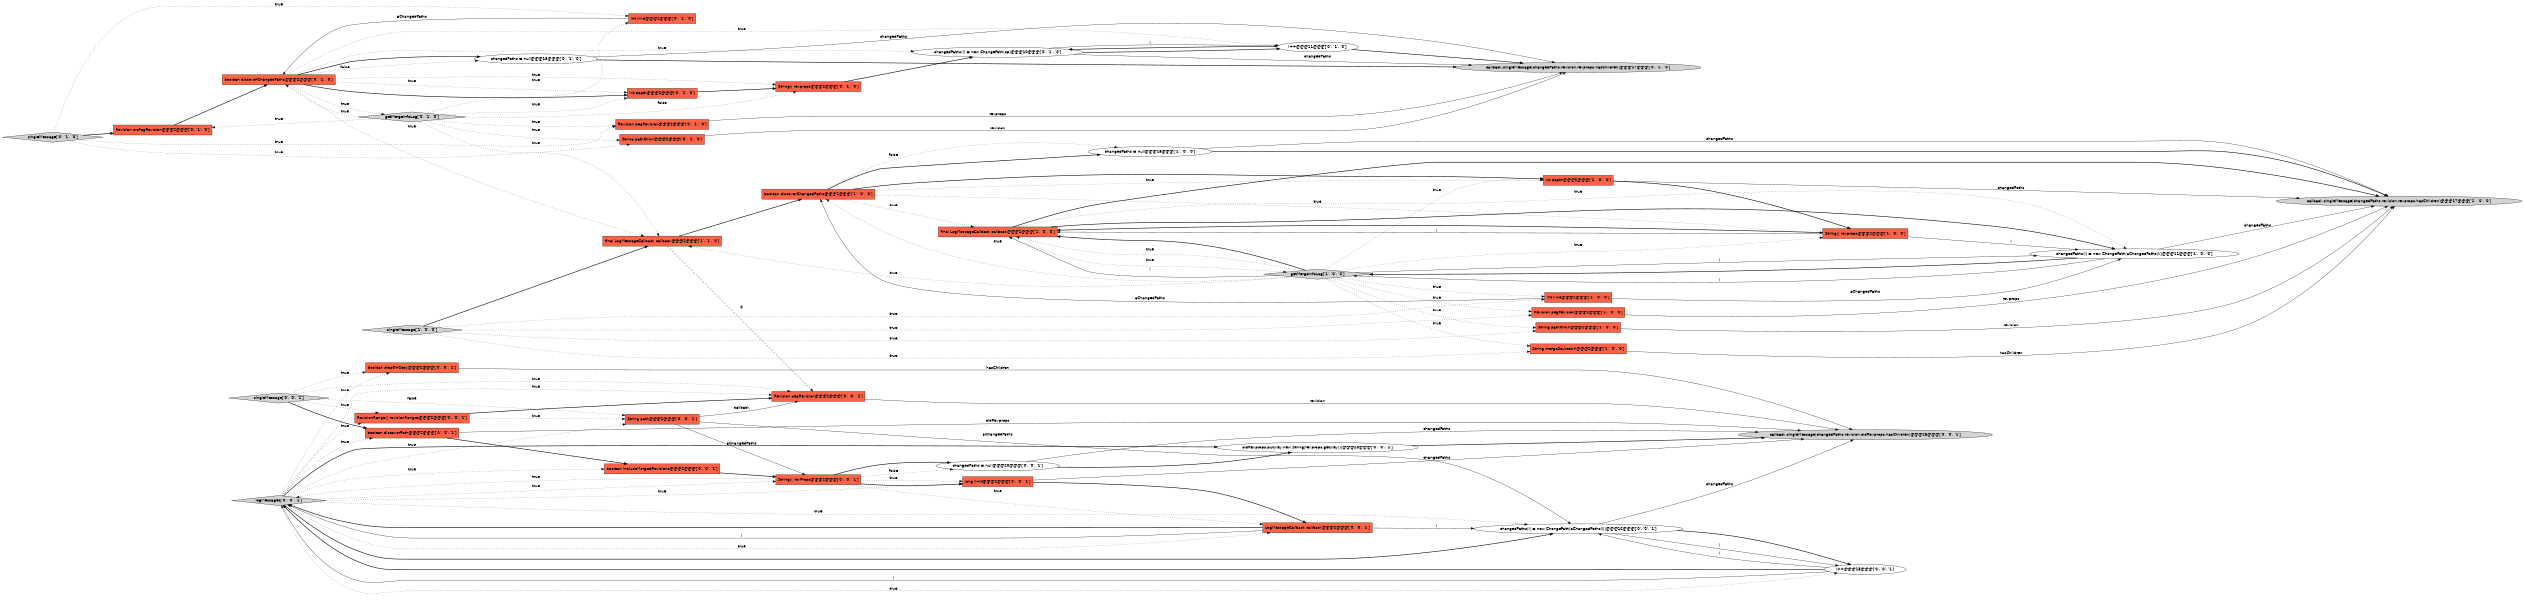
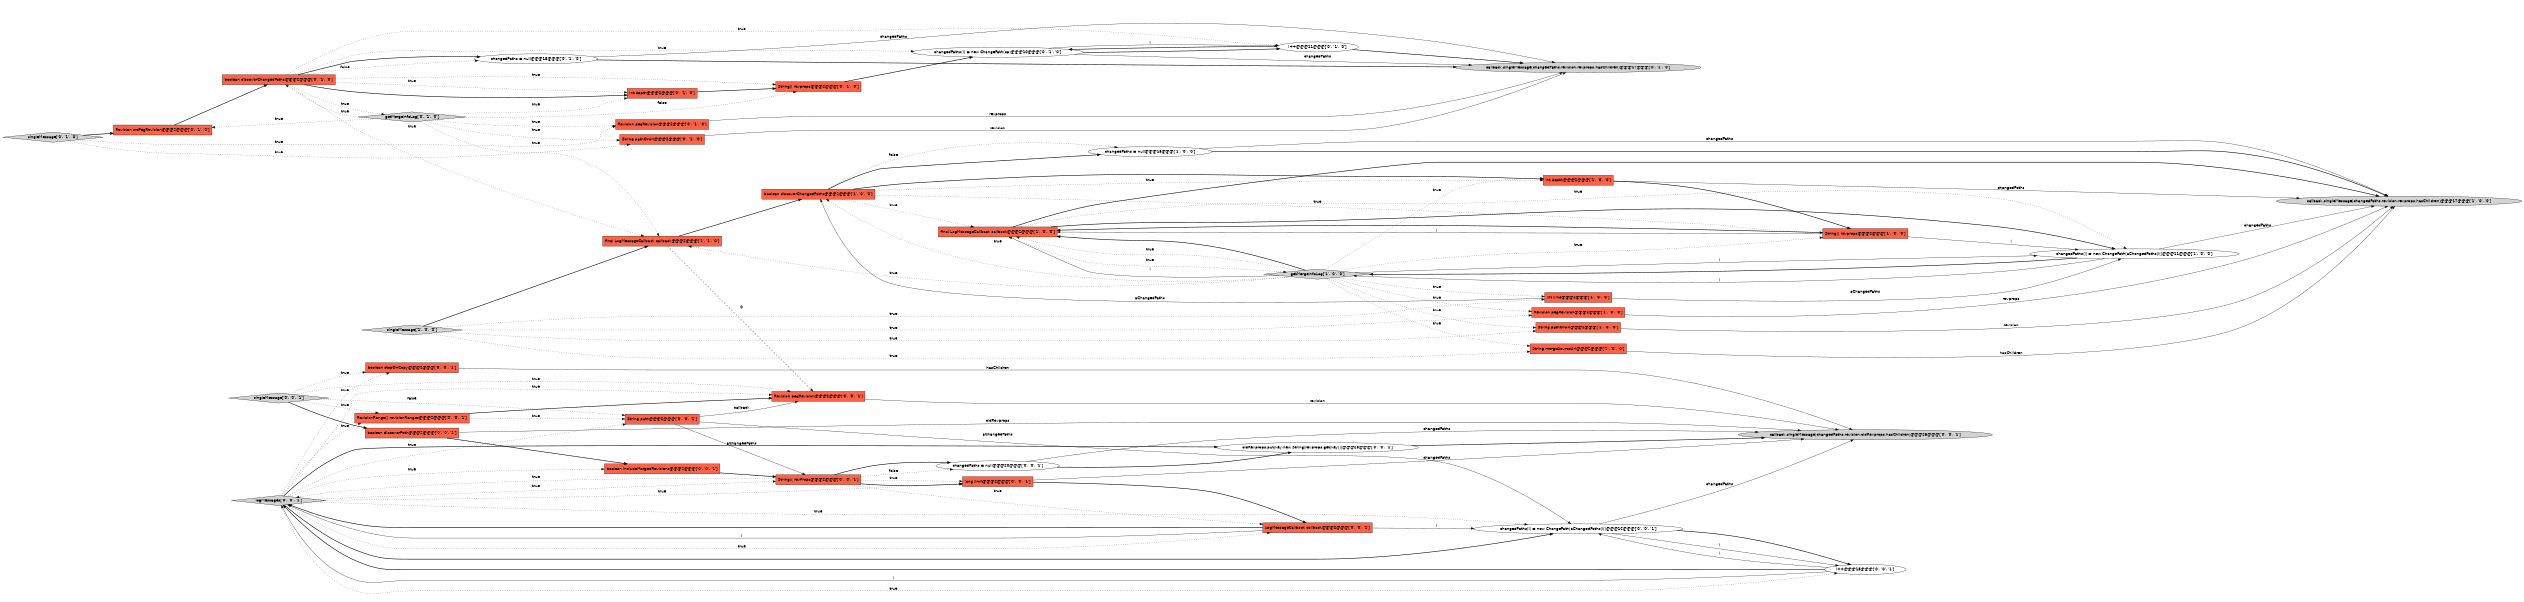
(662, 19) -> none
(321, 459) -> none
